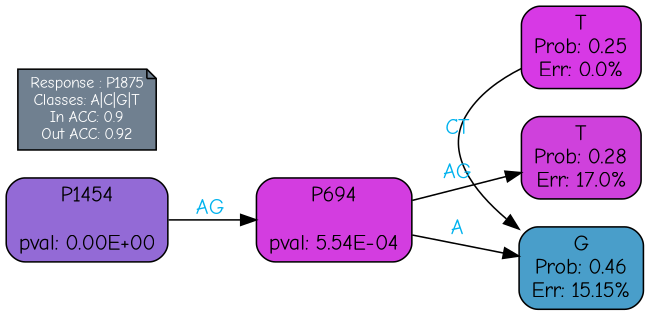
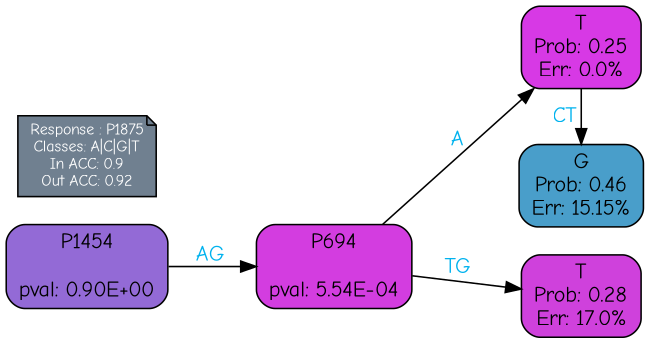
(458, 173) -> (458, 267)
(87, 220) -> (87, 267)
(458, 244) -> (452, 162)
